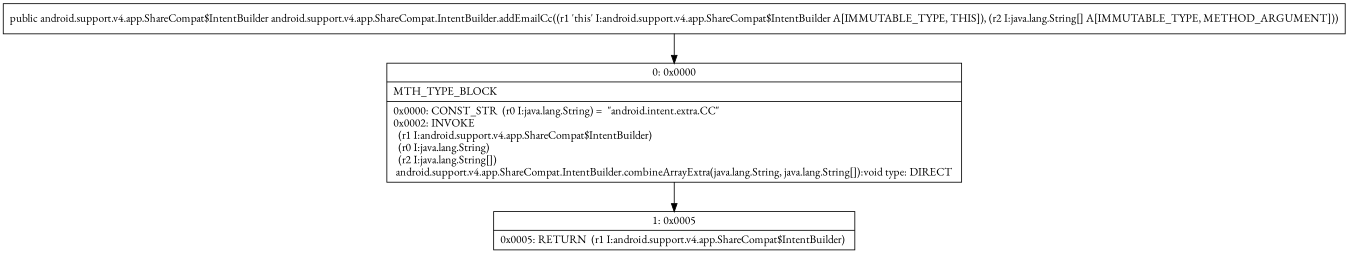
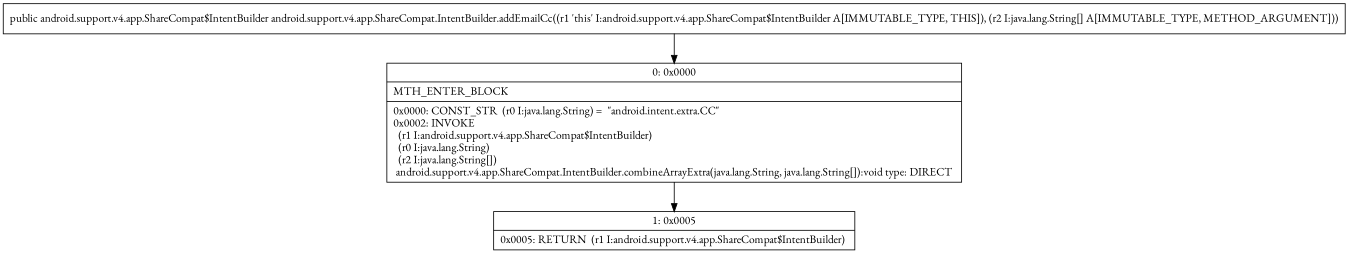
(446, 91) -> (451, 91)
